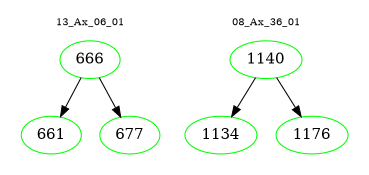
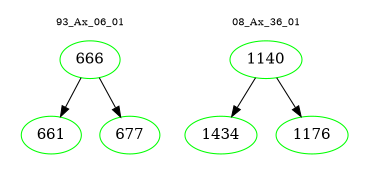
(91, 23) -> (91, 23)
(221, 135) -> (221, 135)
